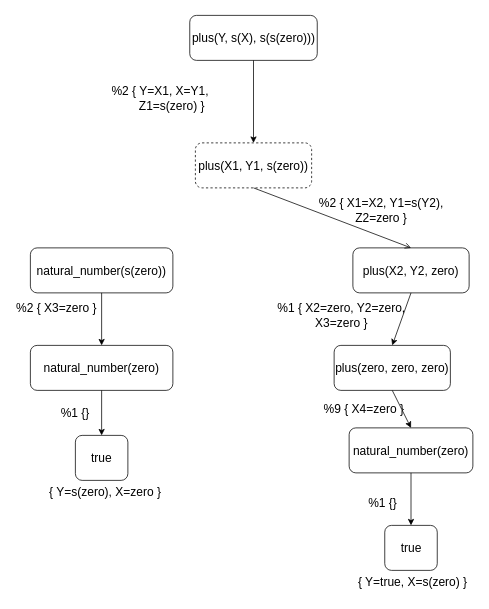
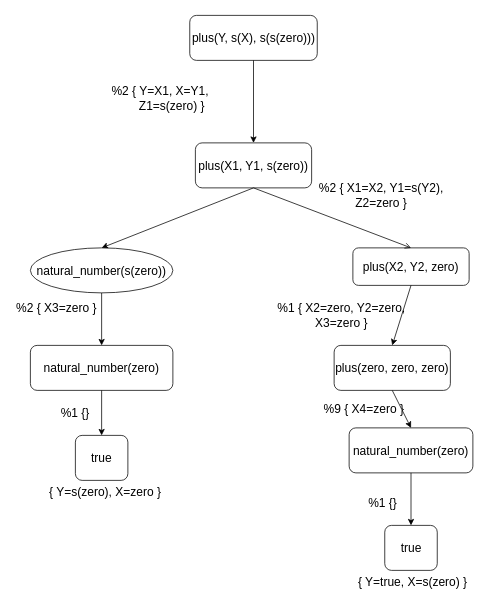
(254, 165) -> (254, 165)
(381, 210) -> (381, 195)
none -> (179, 217)
(102, 270) -> (102, 270)
(411, 270) -> (411, 267)
